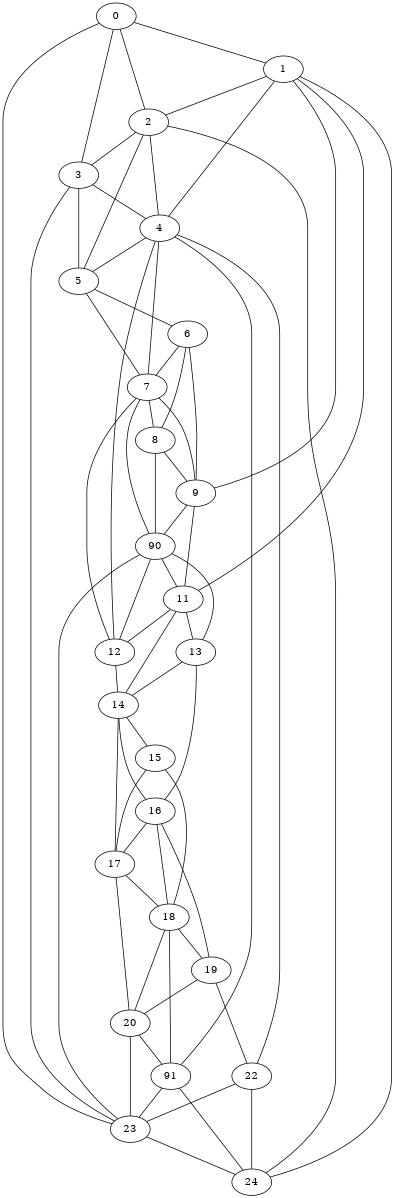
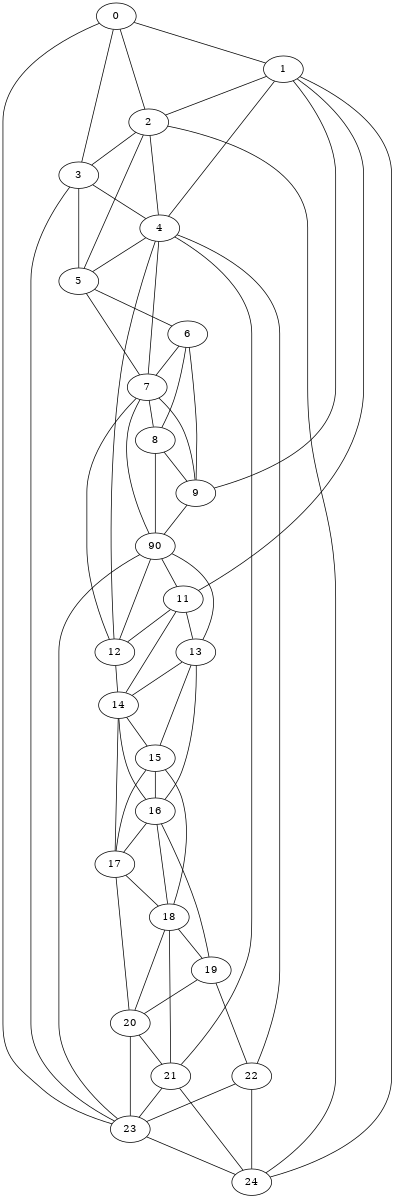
(190, 546) -> none
none -> (176, 705)
none -> (155, 785)
(171, 1076) -> (171, 1076)
